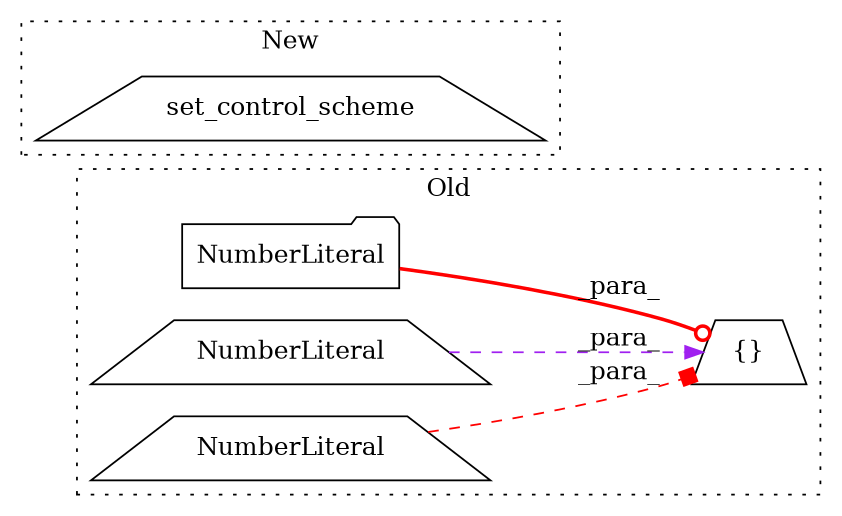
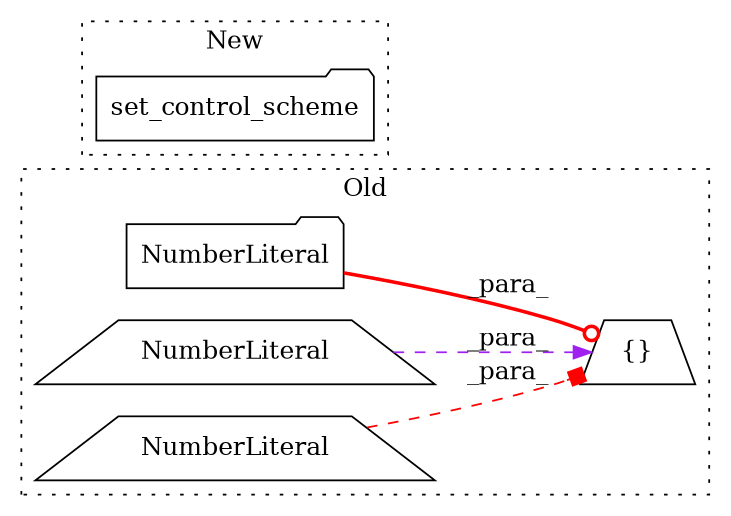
(291, 109) -> (235, 109)
